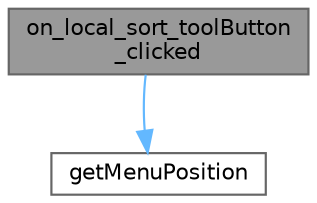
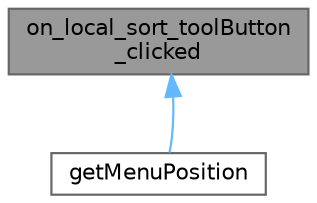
(144, 102) -> (173, 125)
